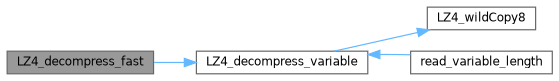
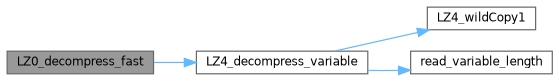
(481, 18) -> (481, 18)
(395, 55) -> (383, 71)
(80, 62) -> (80, 62)
